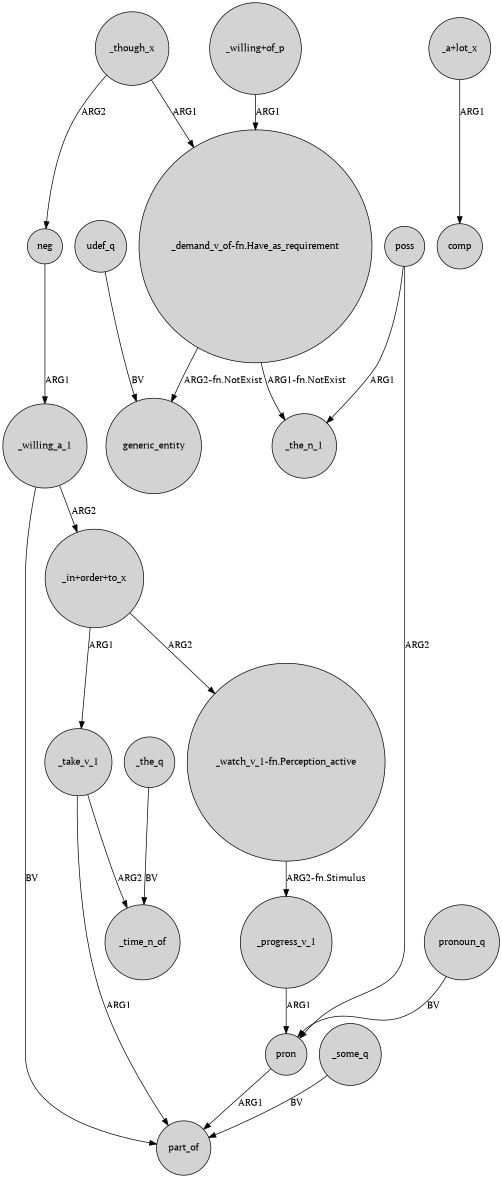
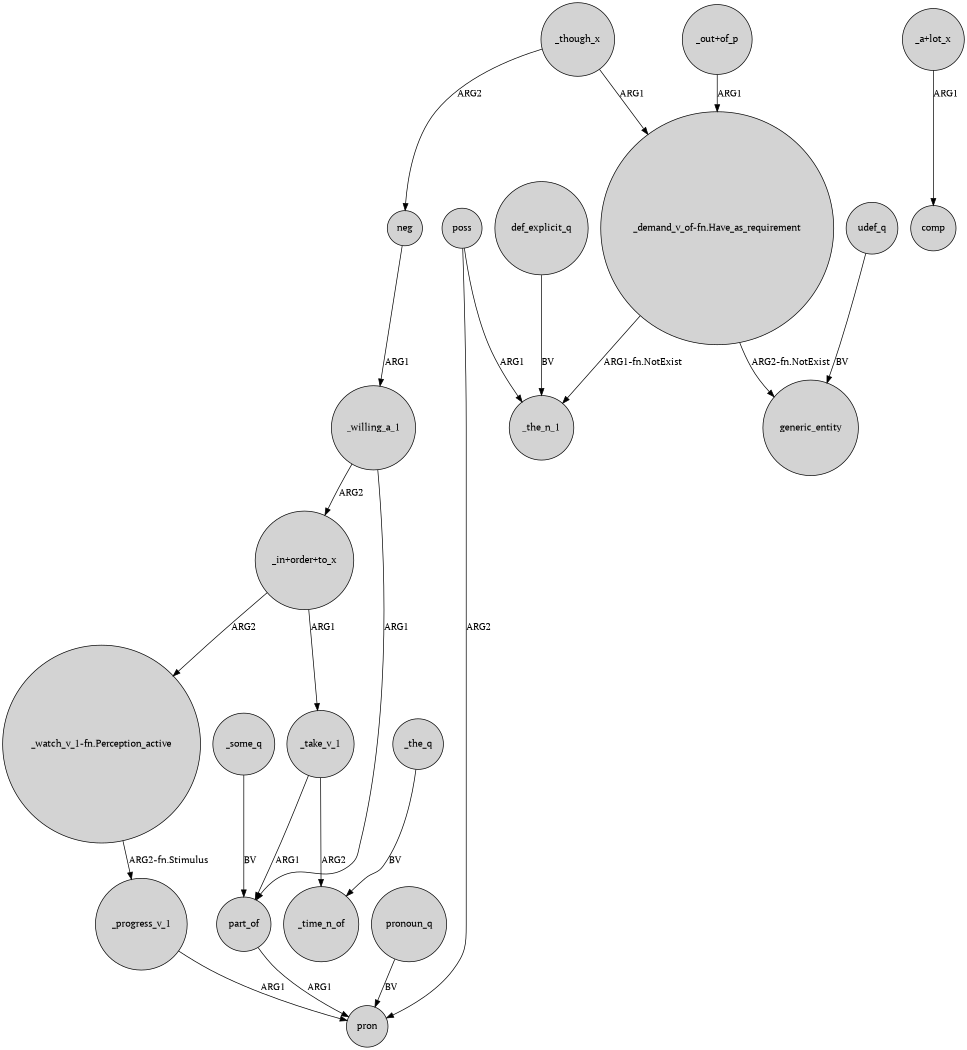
(255, 49) -> (717, 40)
none -> (542, 228)
(32, 879) -> (397, 628)
(240, 1097) -> (296, 985)
